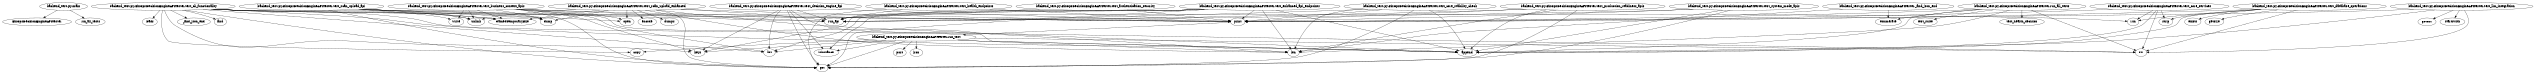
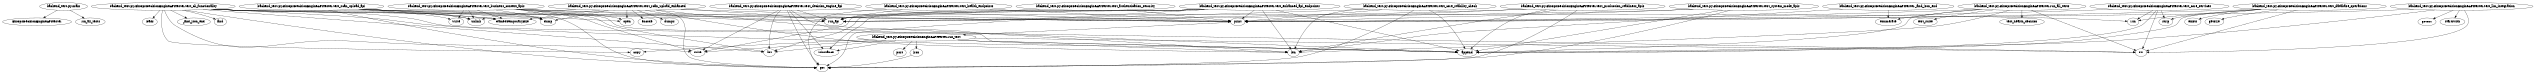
(698, 53) -> (698, 53)
(867, 53) -> (871, 64)
